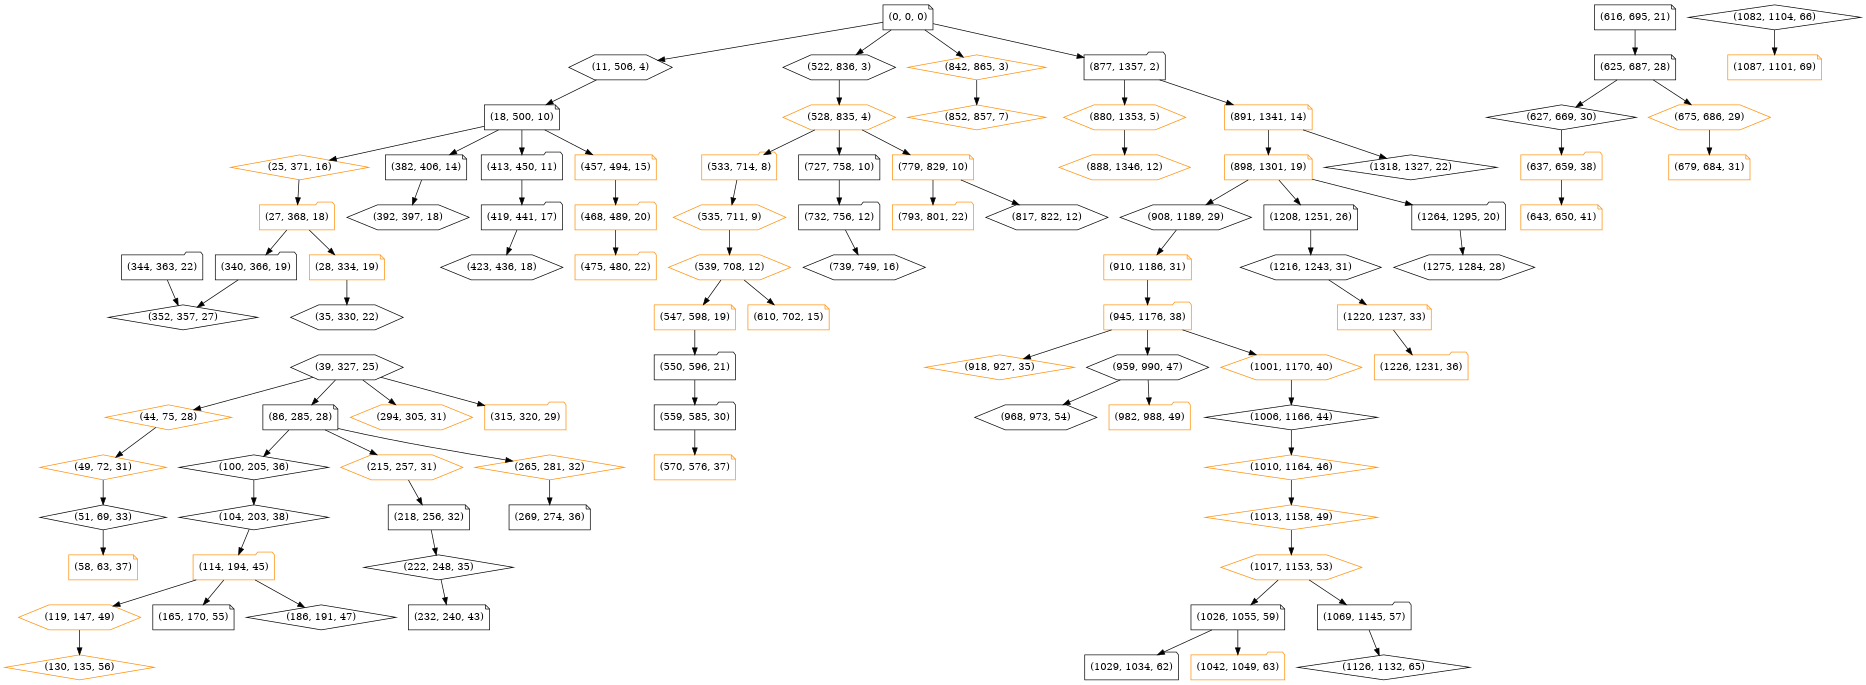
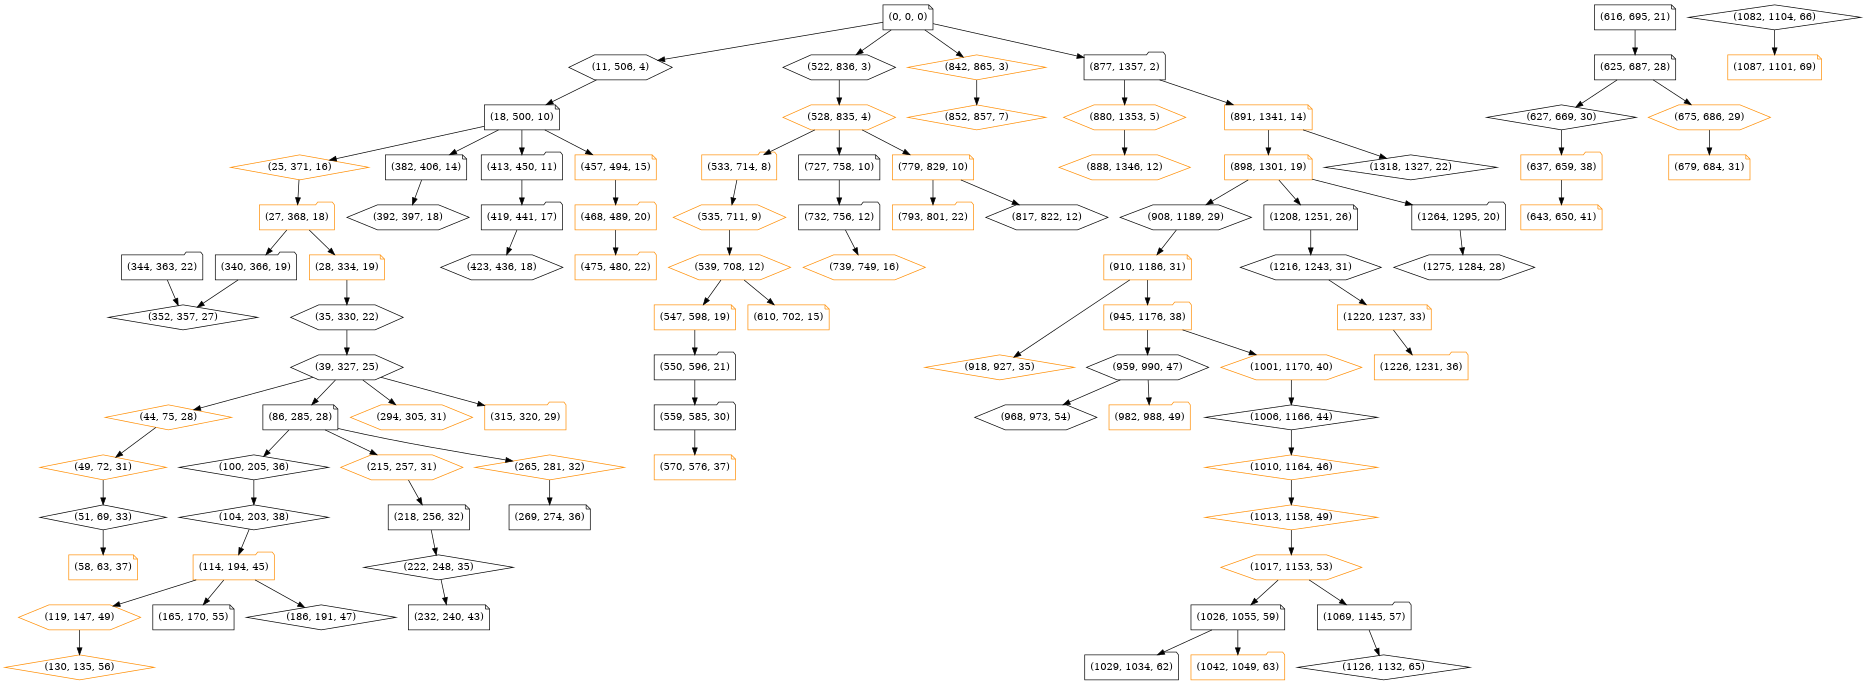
(864, 267) -> (864, 267)
none -> (347, 339)
(1071, 343) -> (1075, 317)
